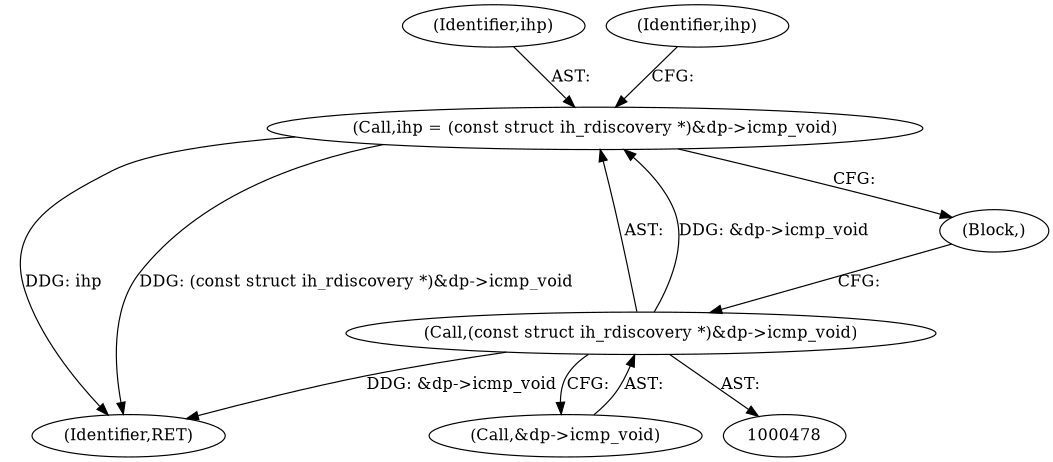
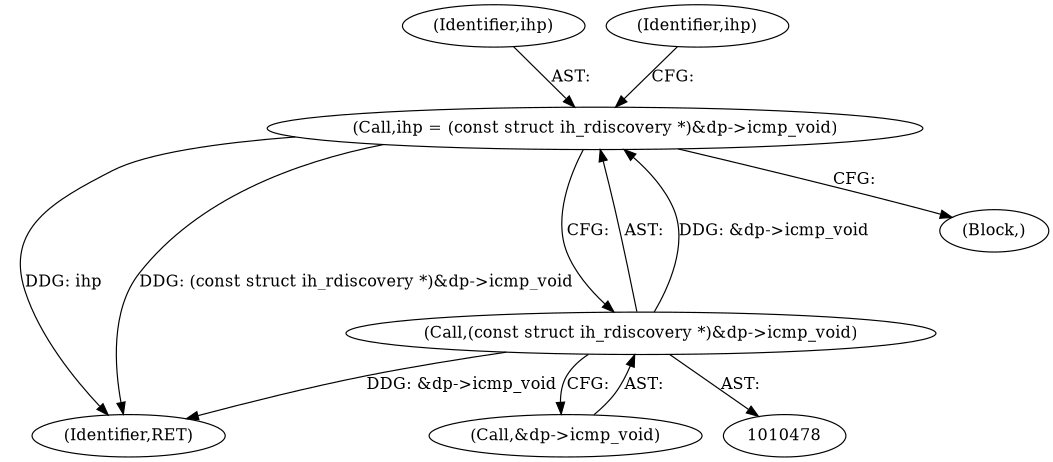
(837, 277) -> (562, 232)
(785, 436) -> (785, 436)
